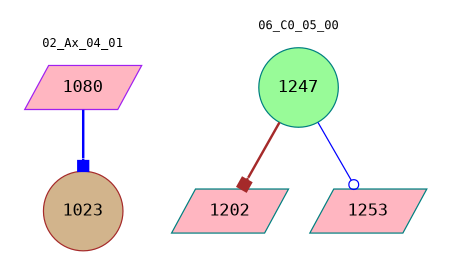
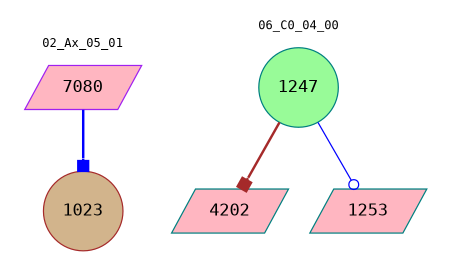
(299, 26) -> (299, 26)
(83, 44) -> (83, 44)
(83, 87) -> (83, 87)
(230, 211) -> (230, 211)
